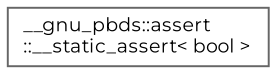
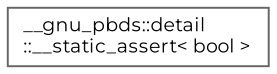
(138, 37) -> (138, 37)
